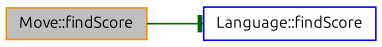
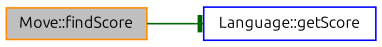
(290, 24) -> (290, 24)
